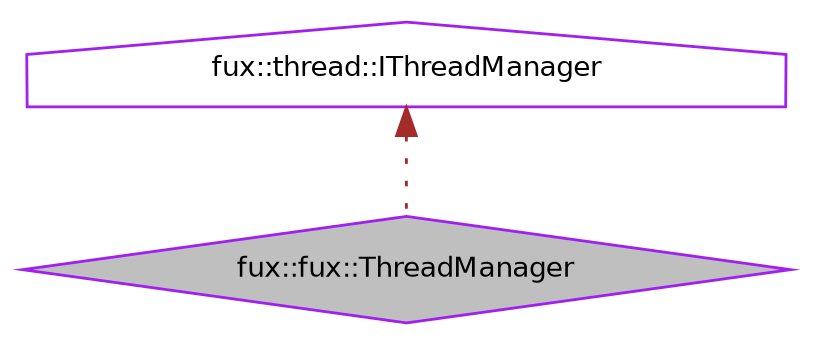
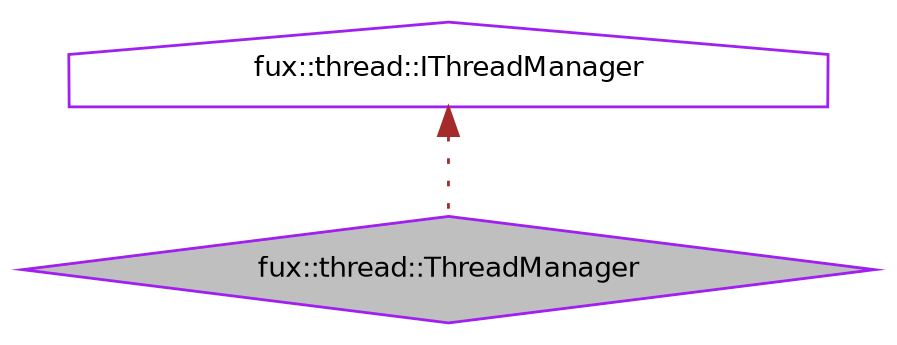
(406, 270) -> (448, 270)
